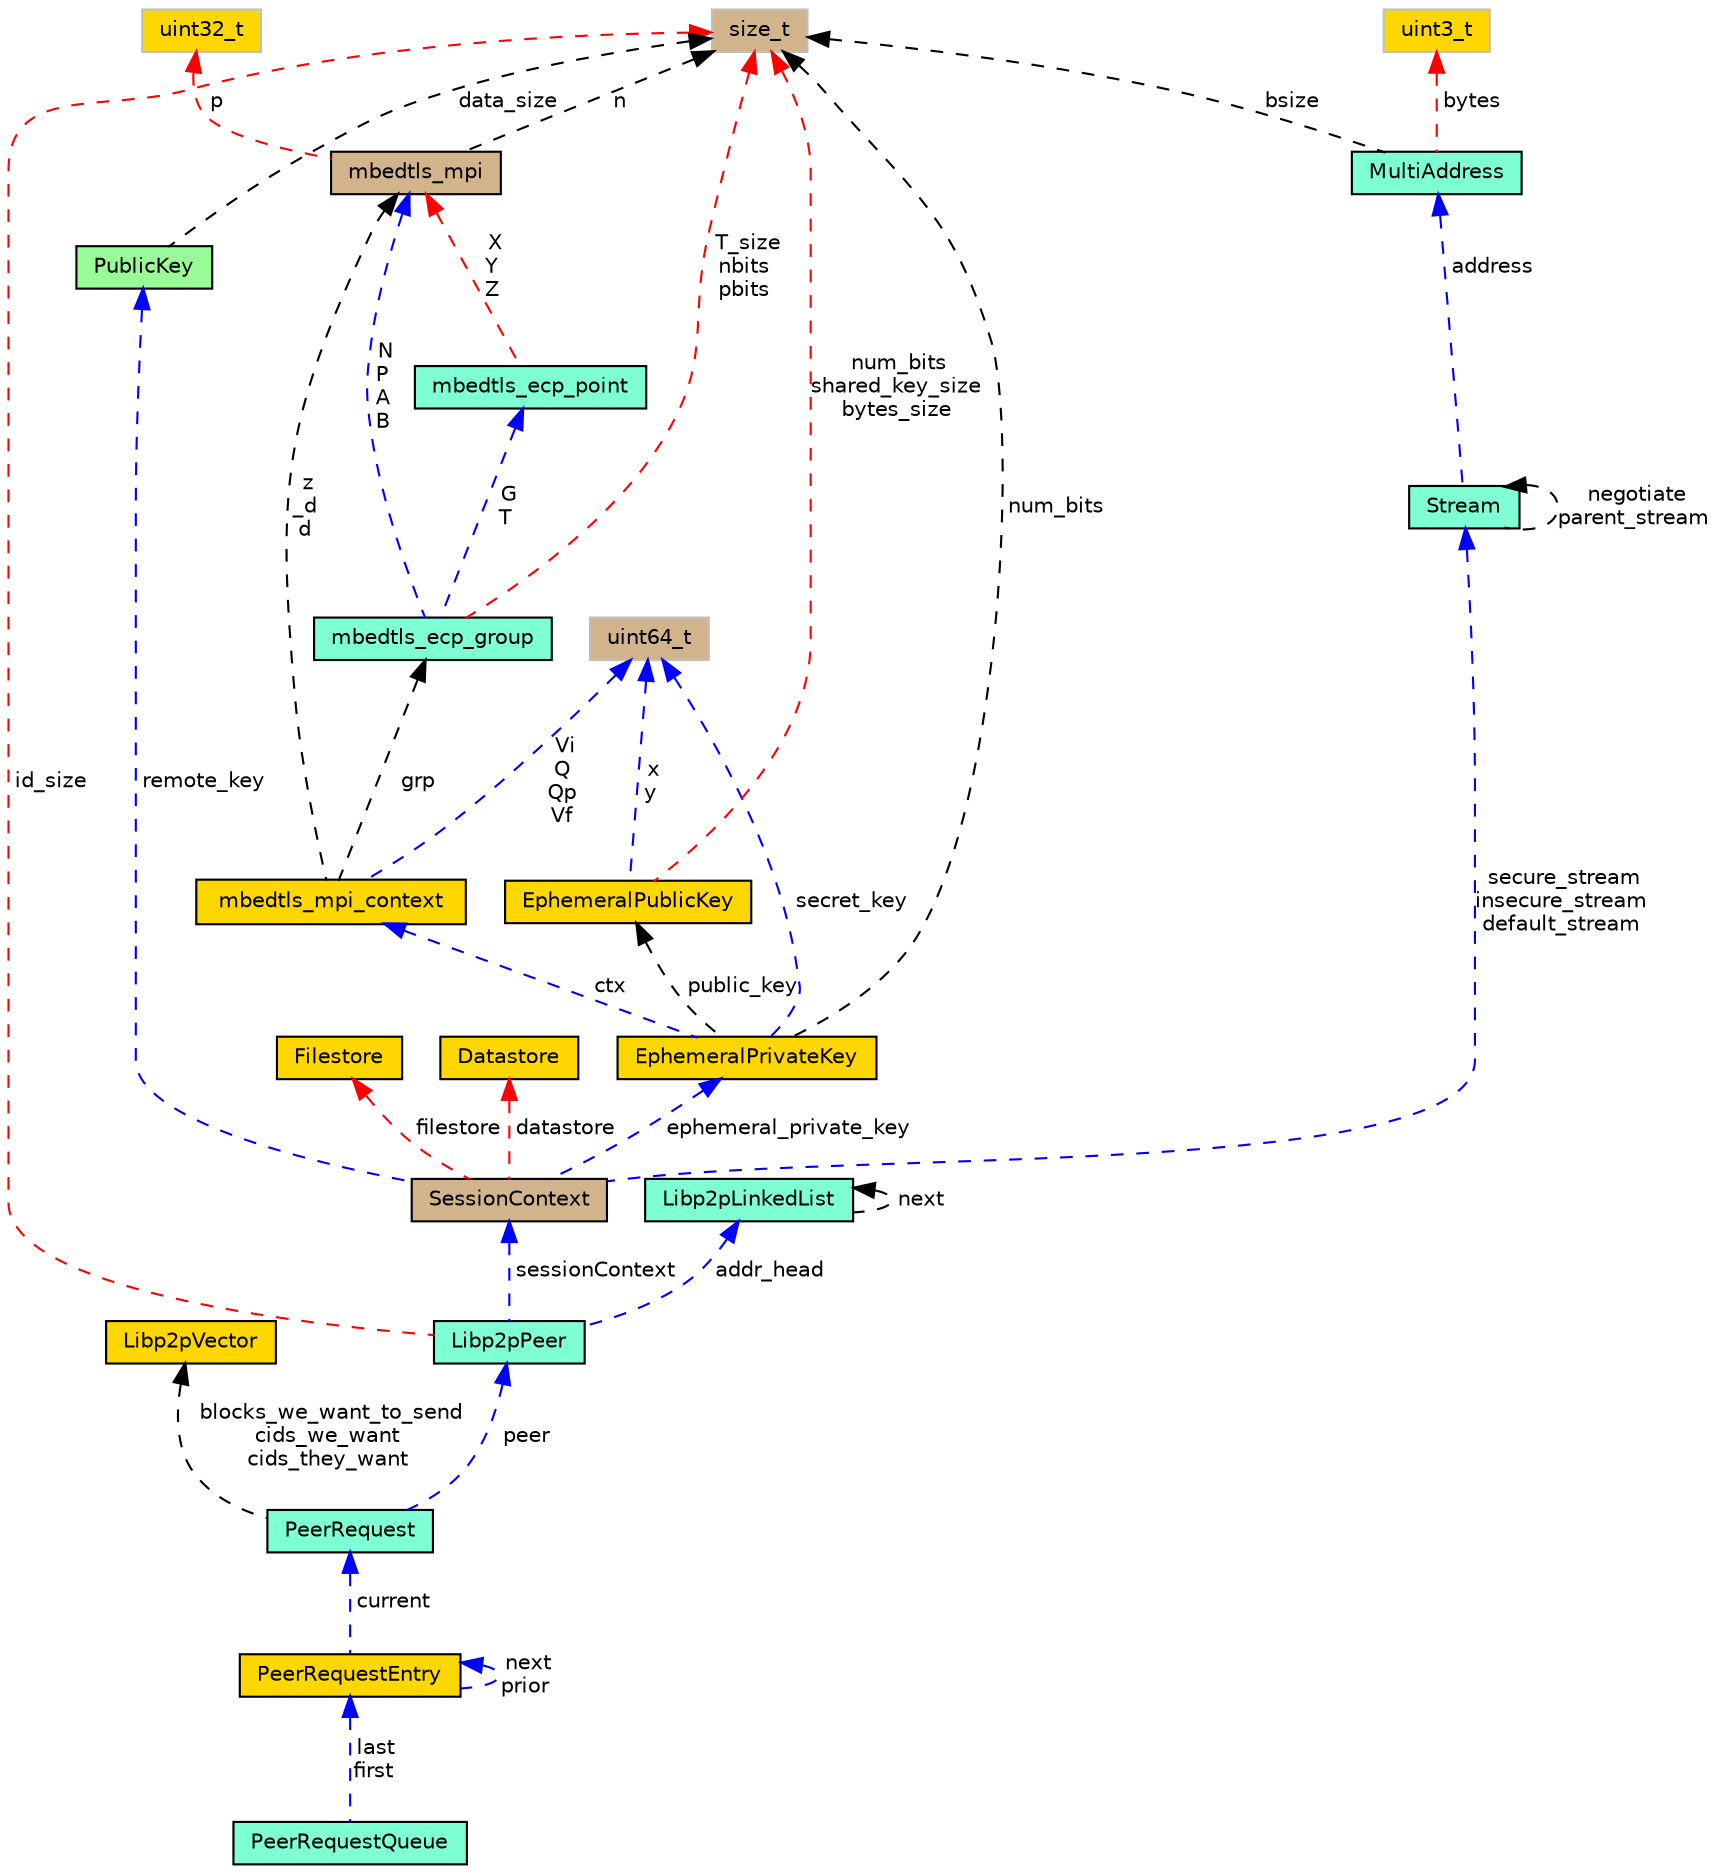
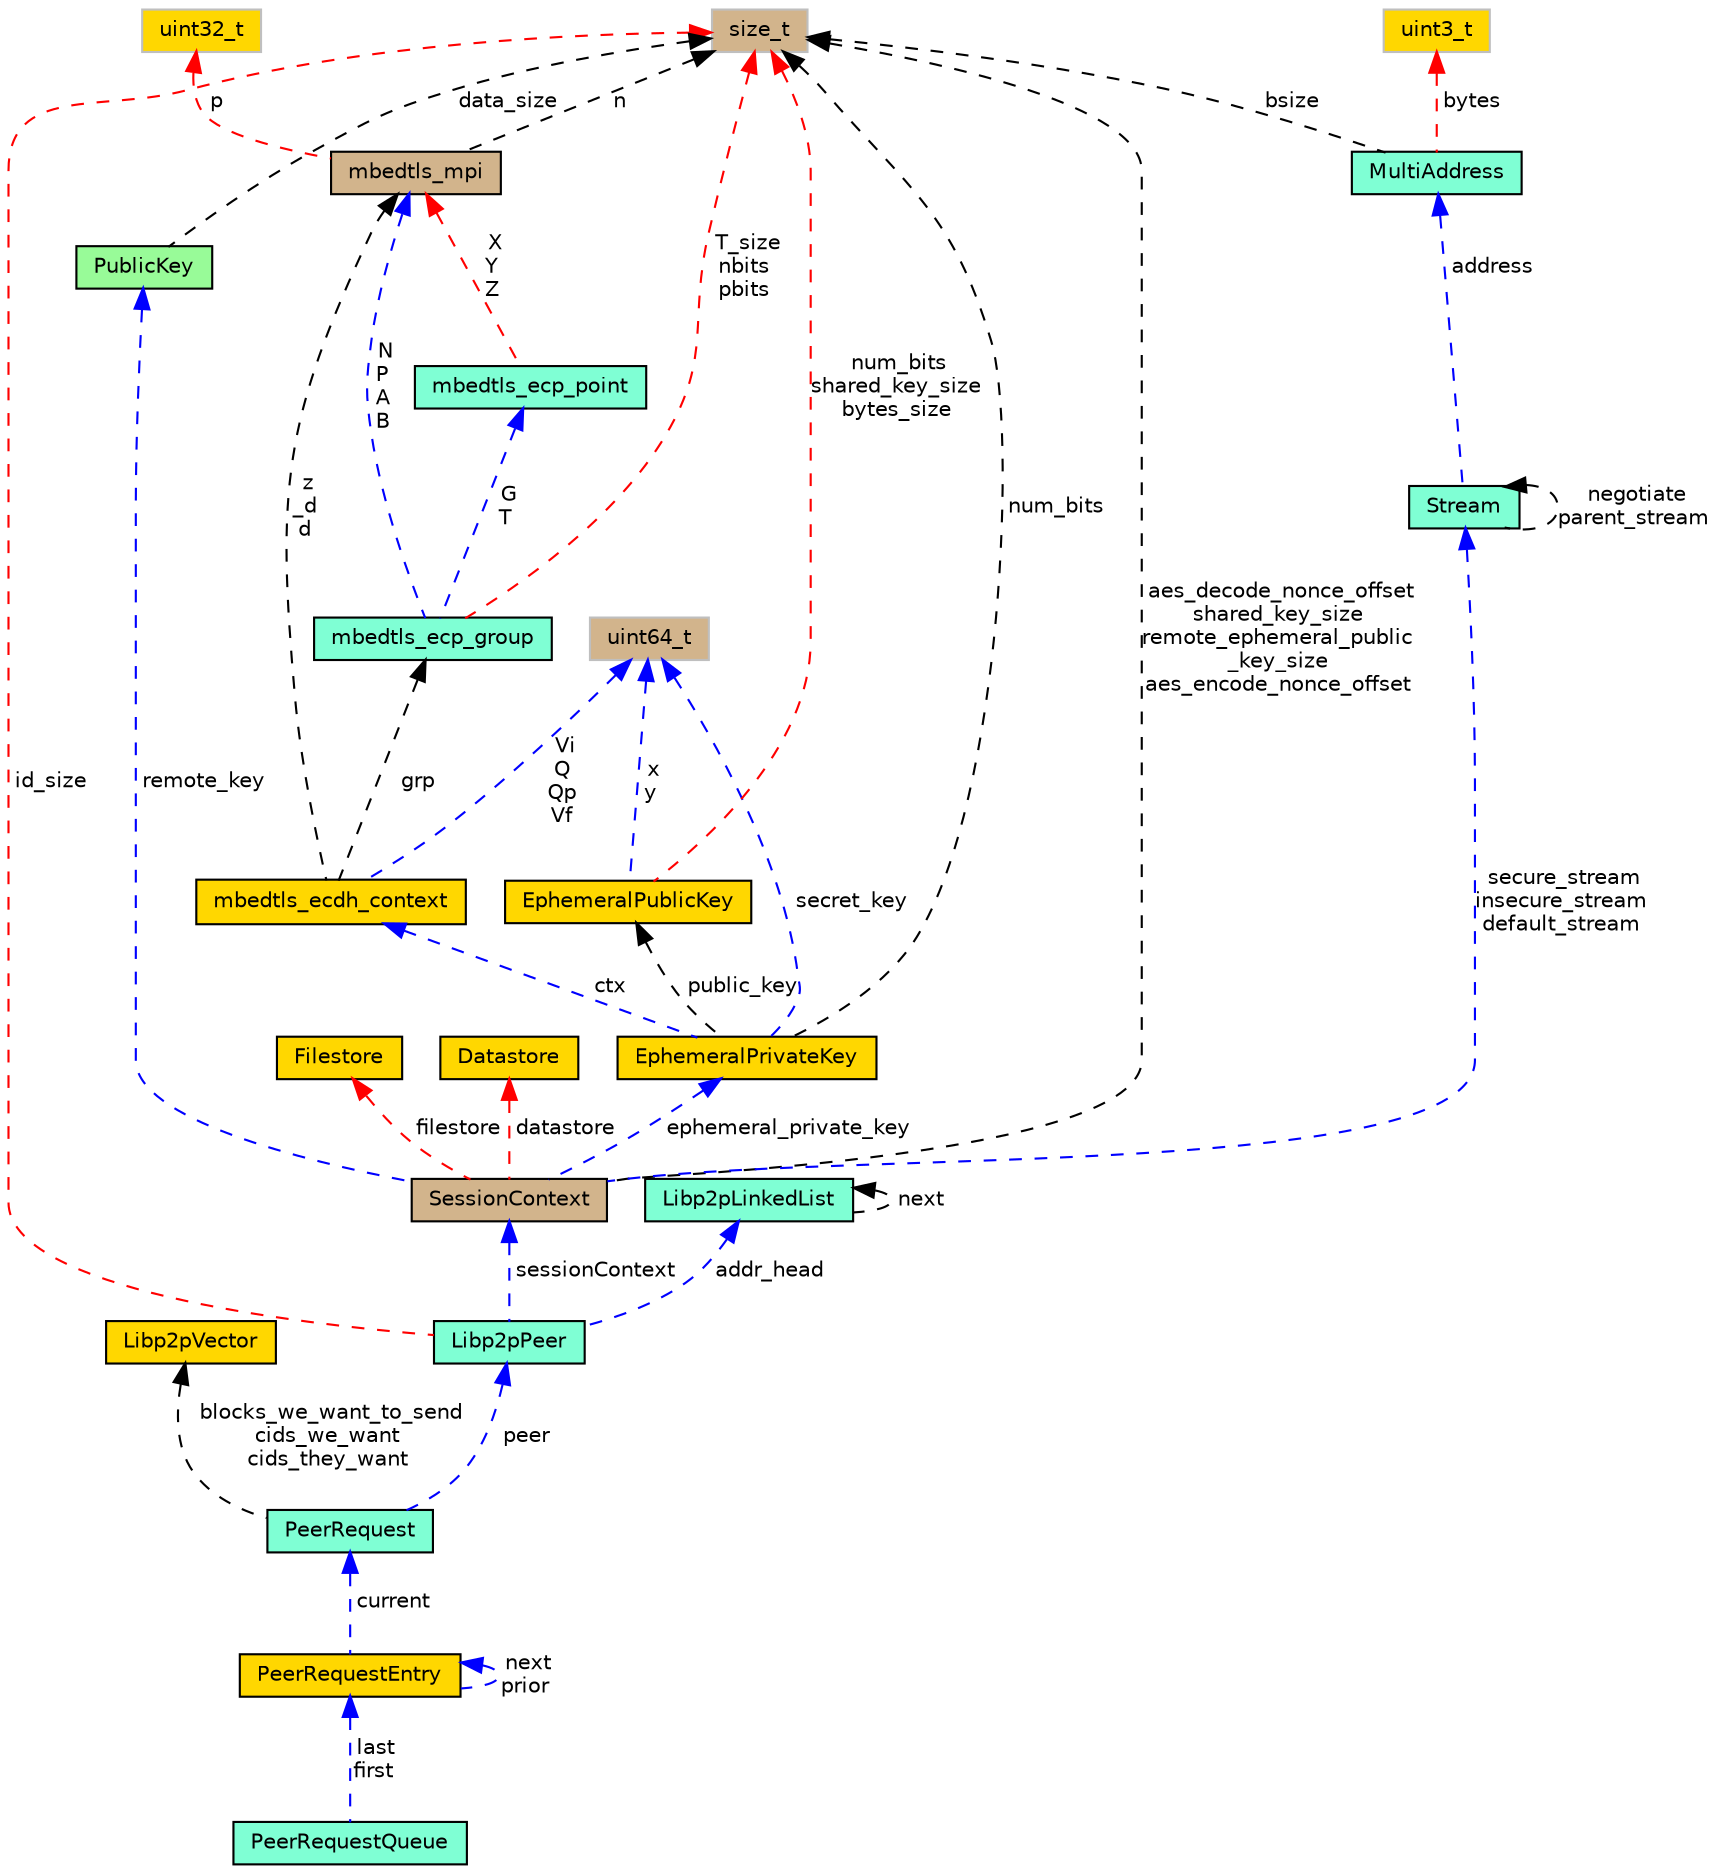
none -> (1142, 722)
(331, 902) -> (331, 902)
